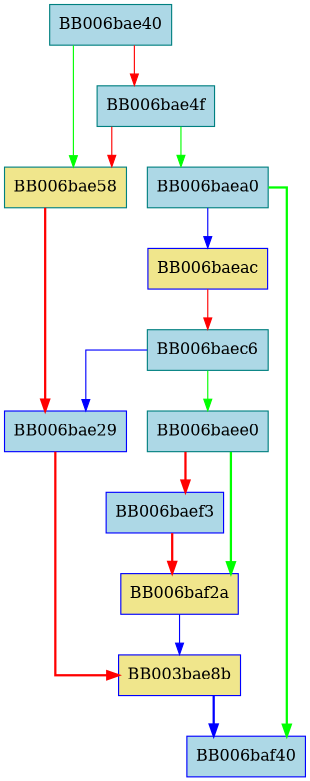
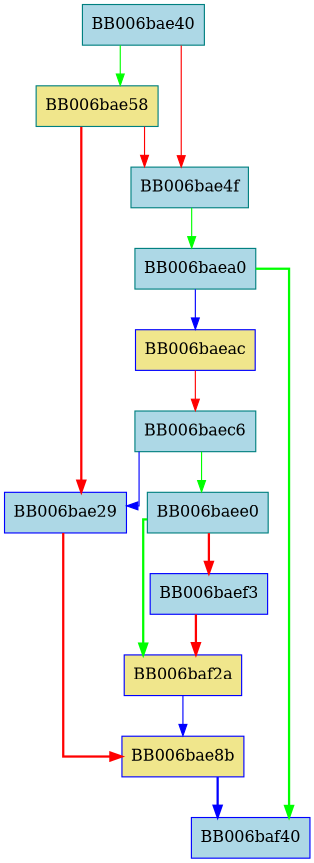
(112, 141) -> (145, 141)
(180, 675) -> (183, 757)
